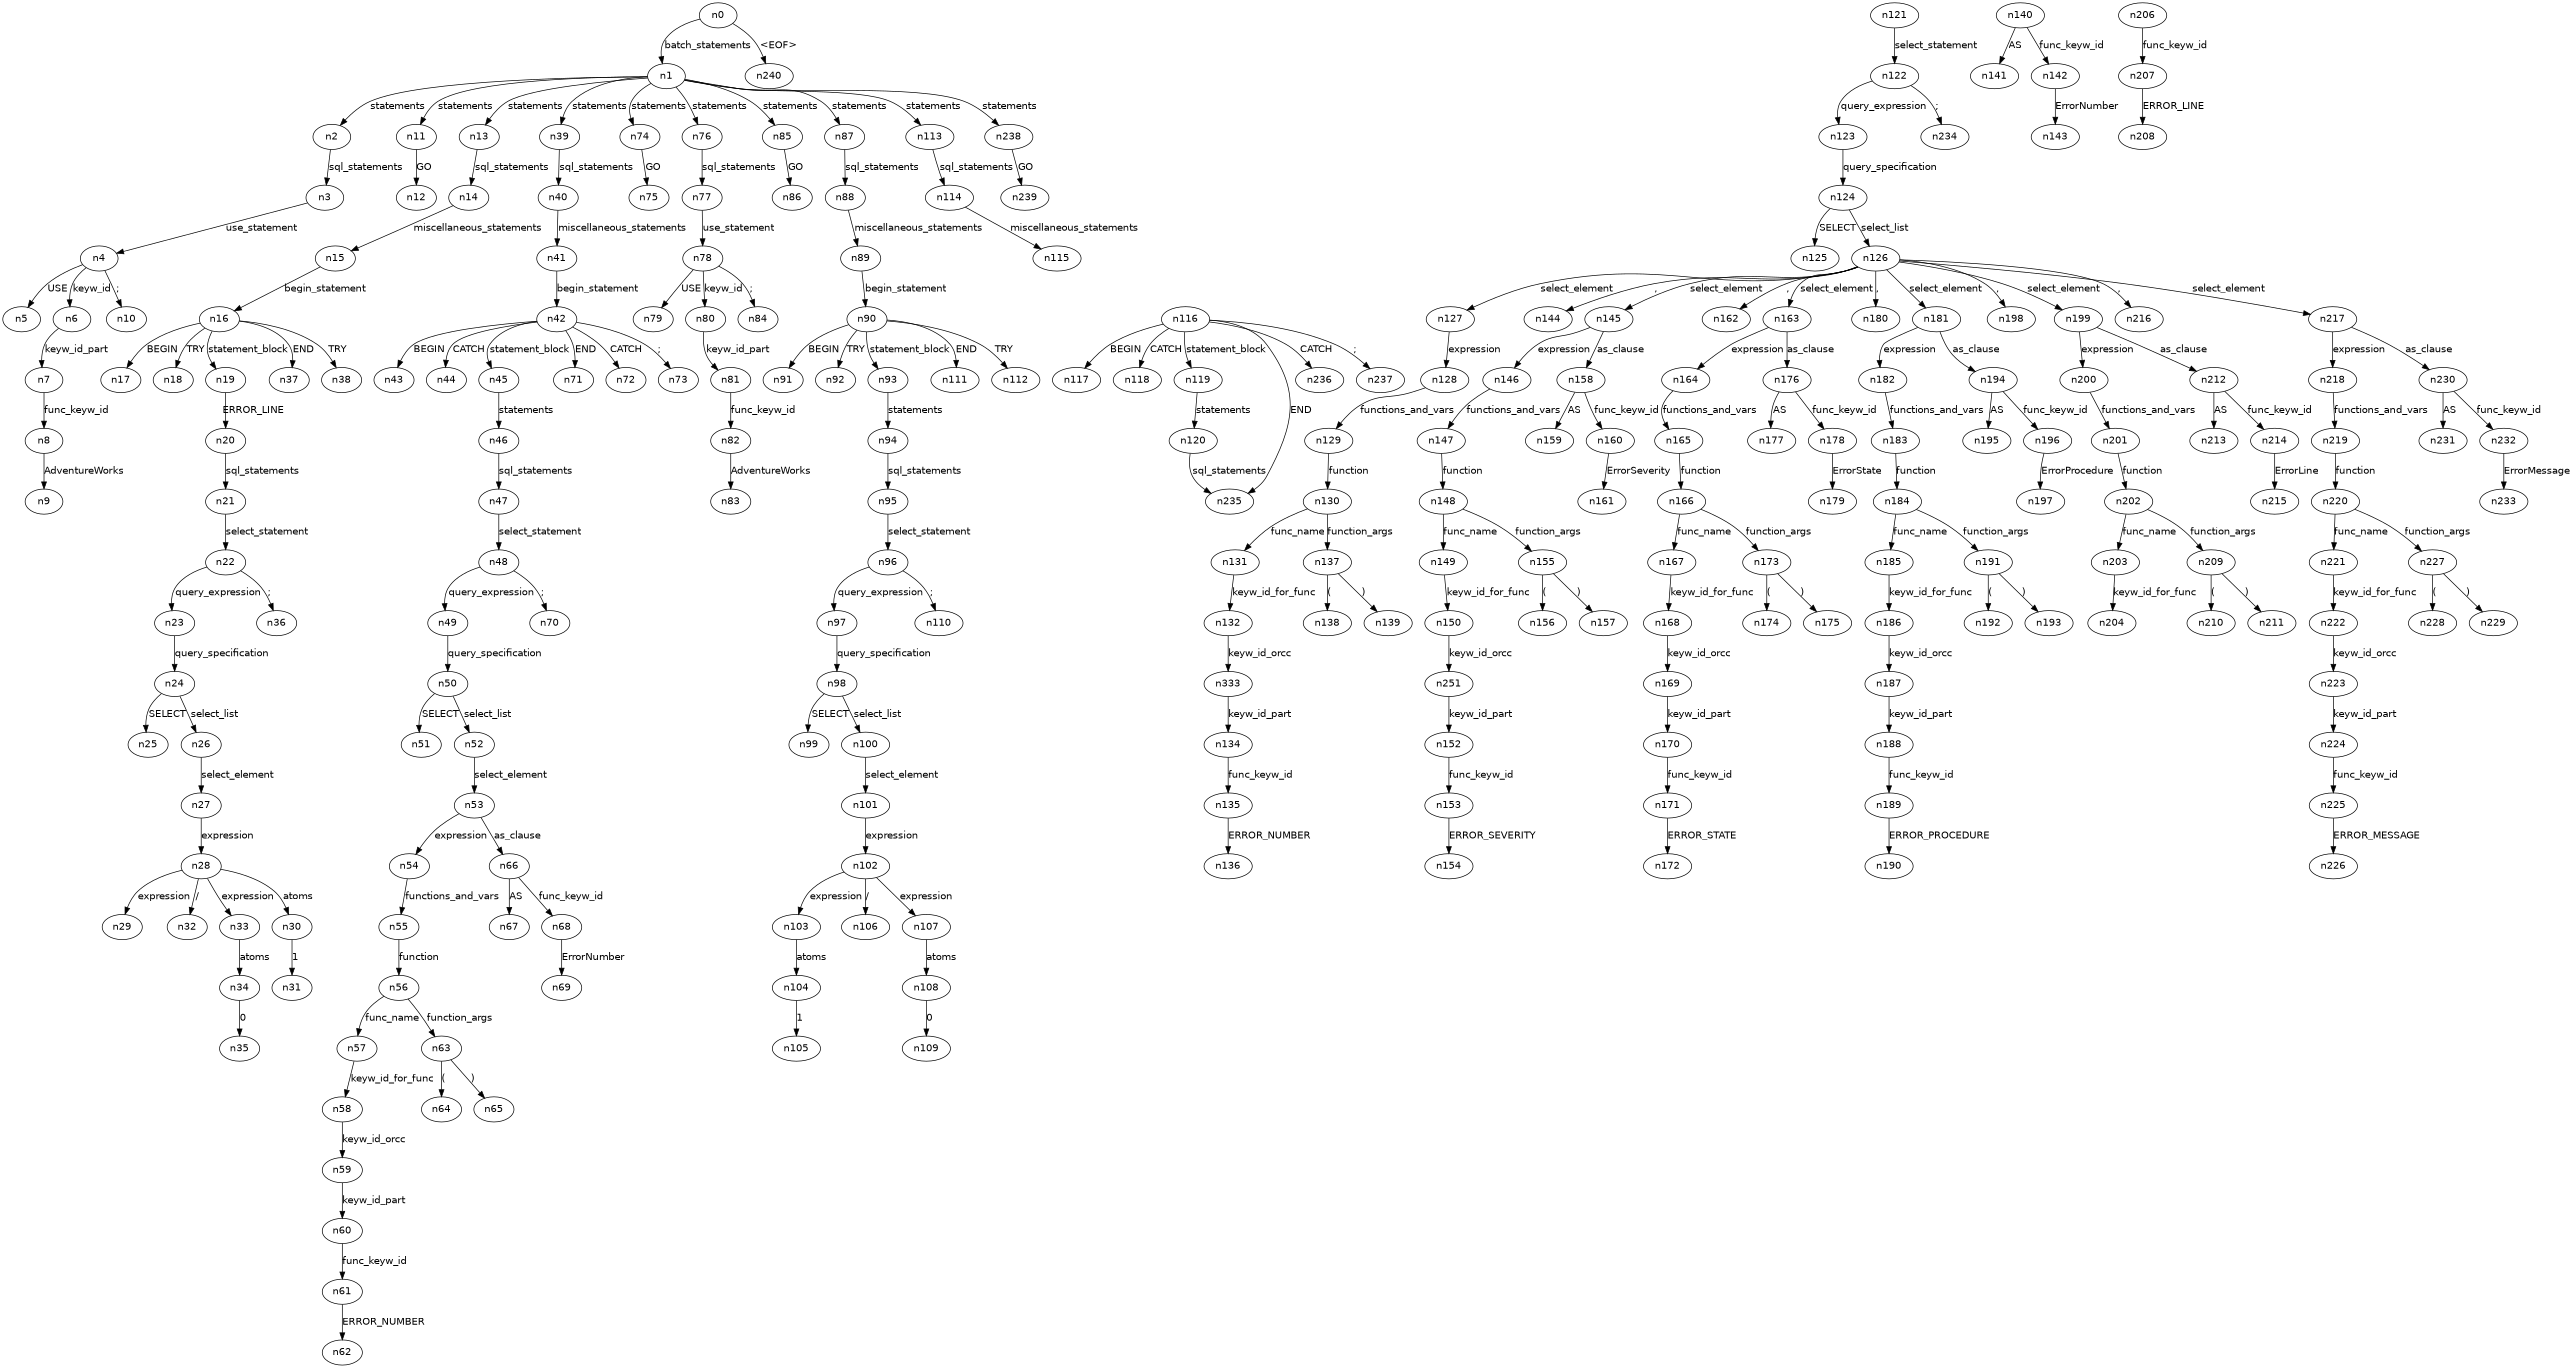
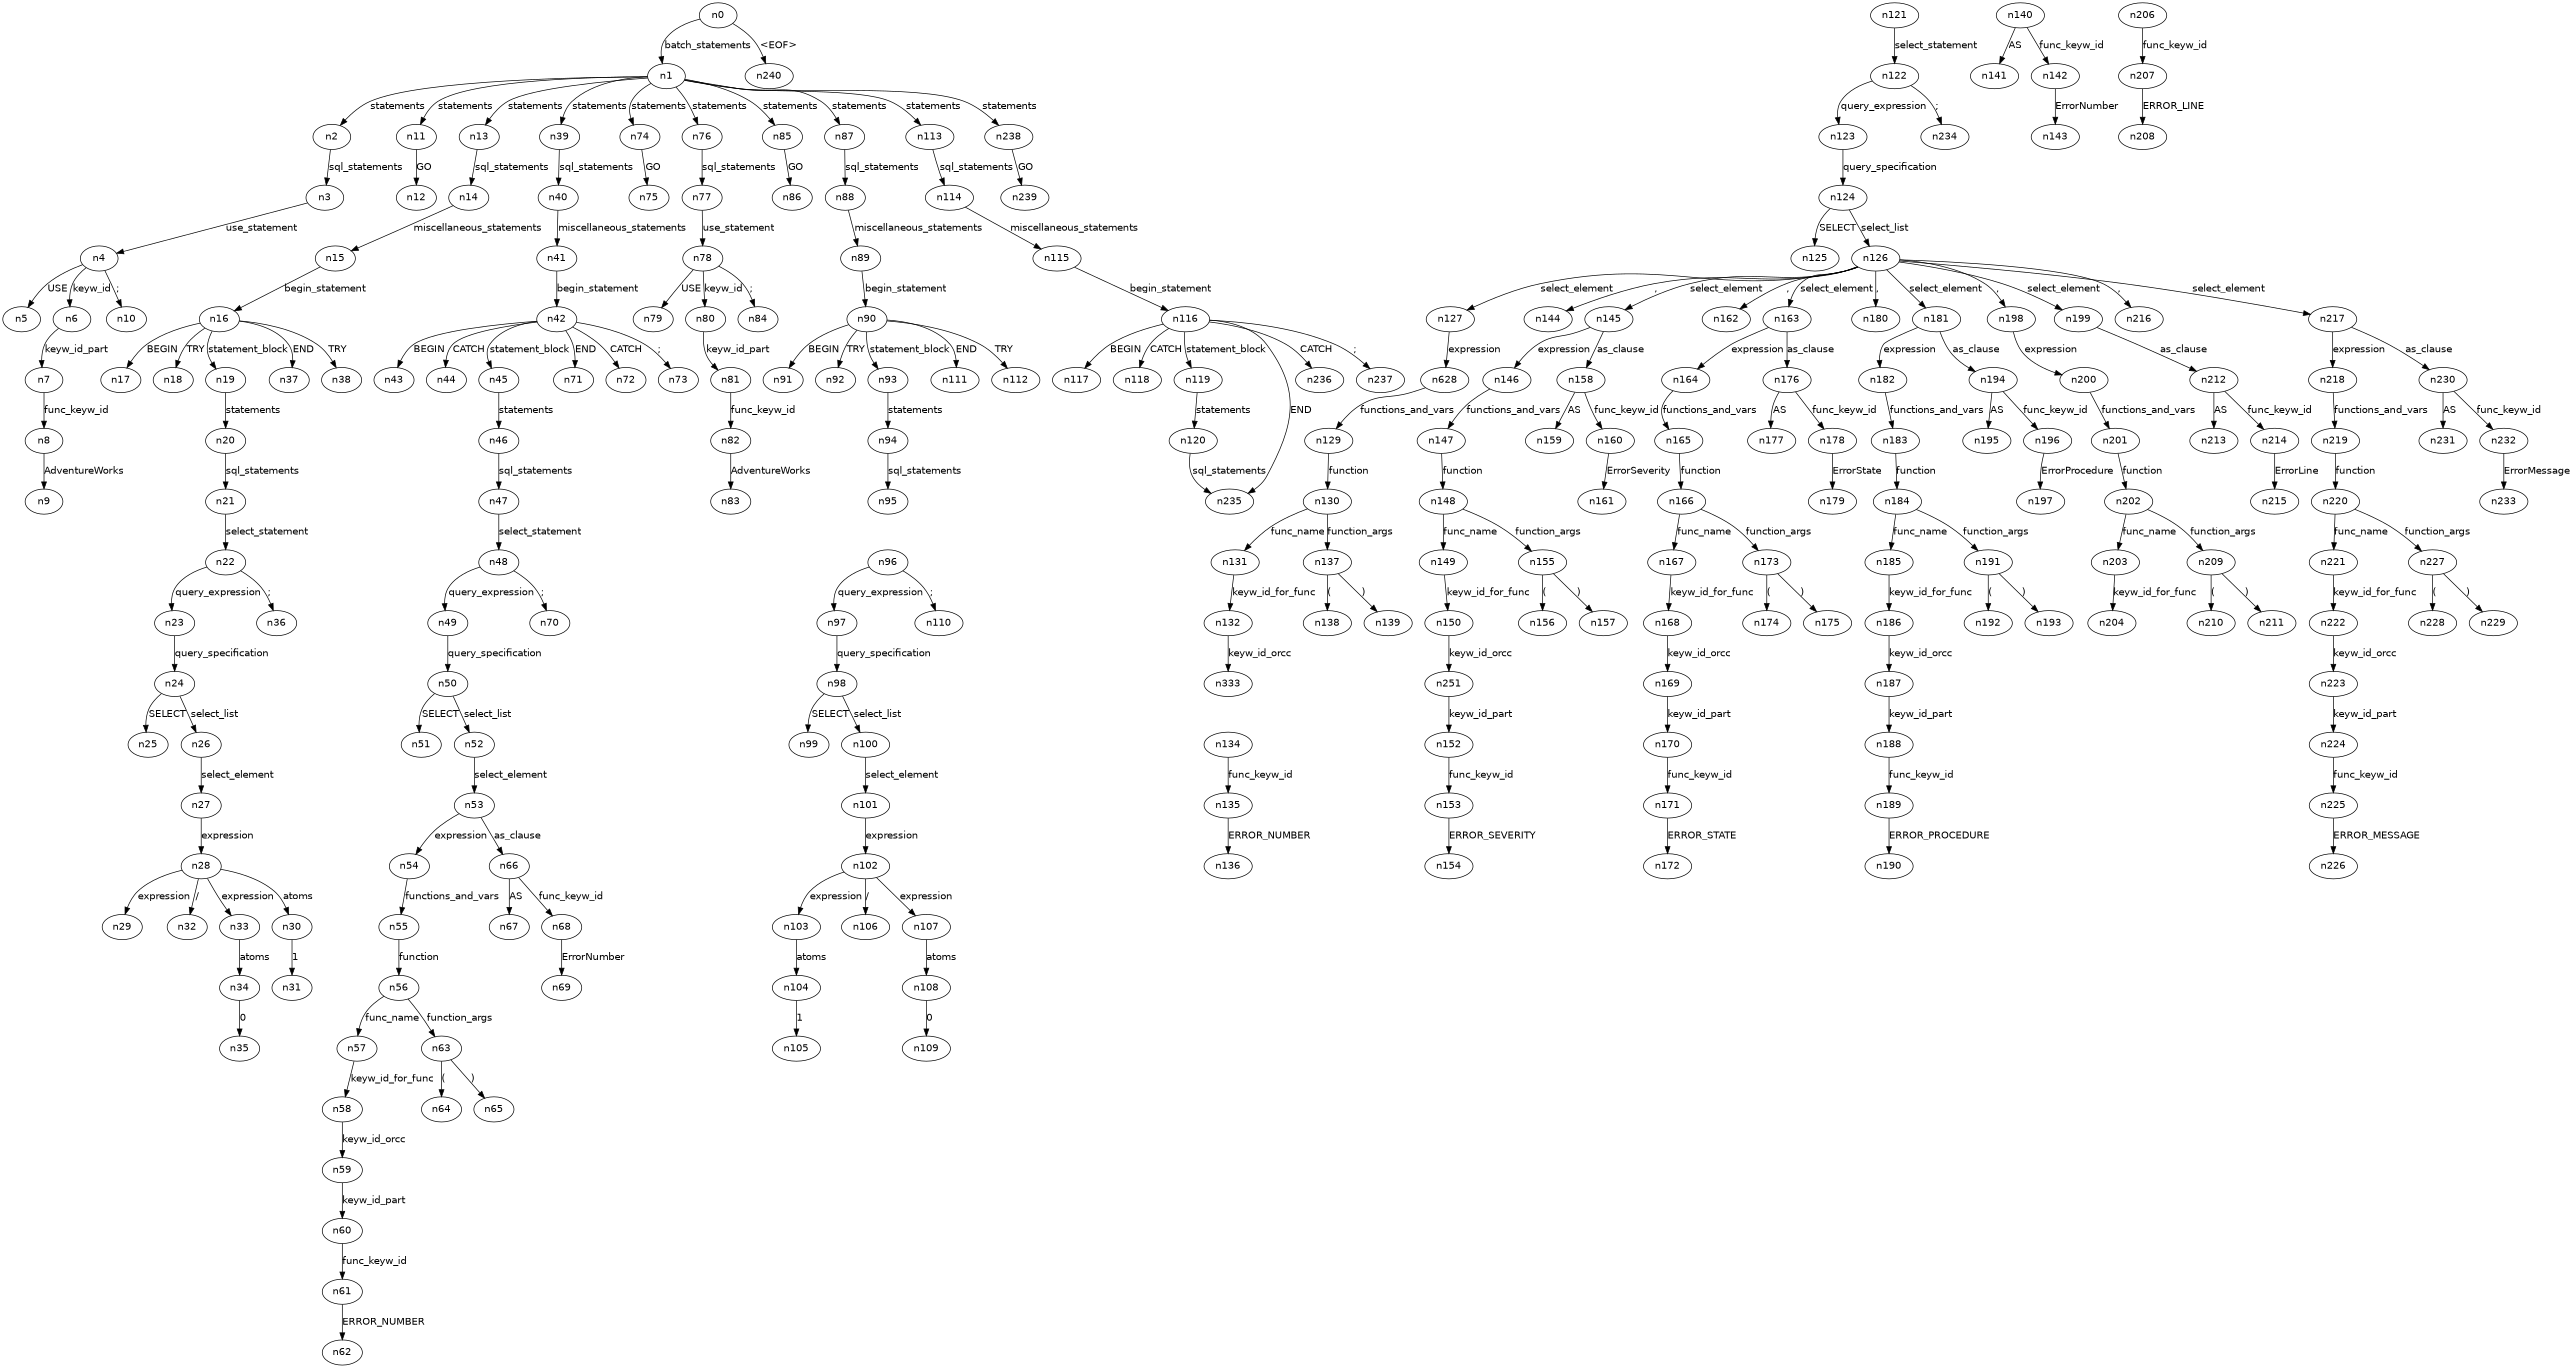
none -> (1118, 287)
(2081, 346) -> (2028, 358)
(1445, 380) -> (1445, 380)
(253, 410) -> (253, 410)
(888, 528) -> none
(1228, 711) -> none
